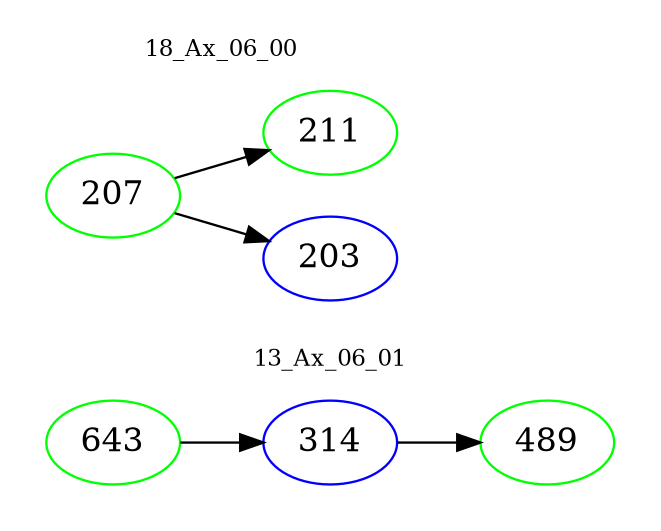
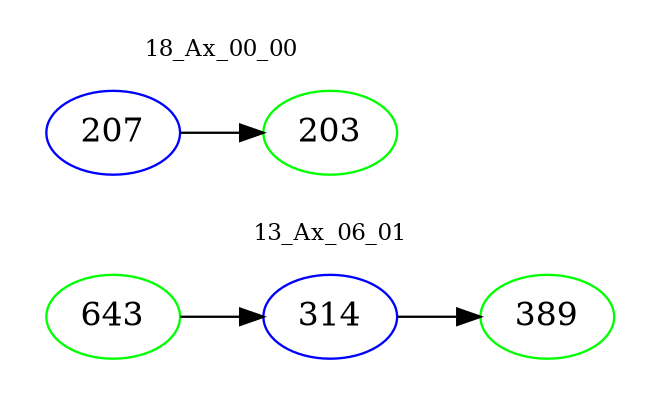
(222, 50) -> (222, 50)
(330, 133) -> none
(113, 196) -> (113, 133)
(330, 259) -> (330, 133)
(547, 443) -> (547, 317)
